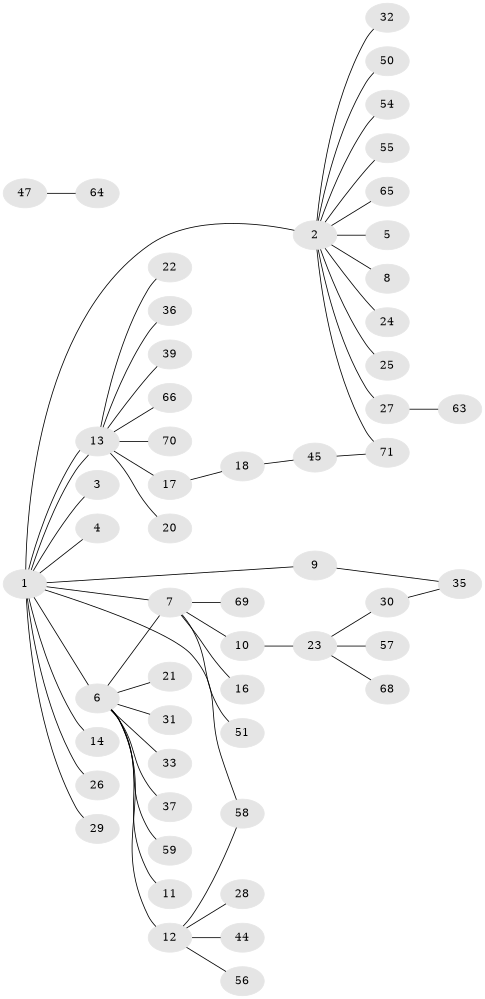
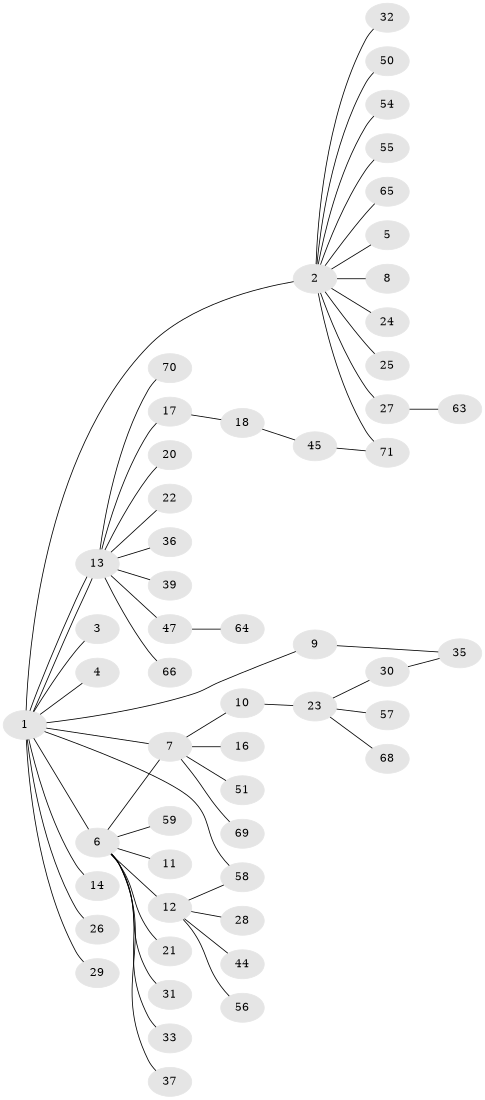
none -> (134, 597)
